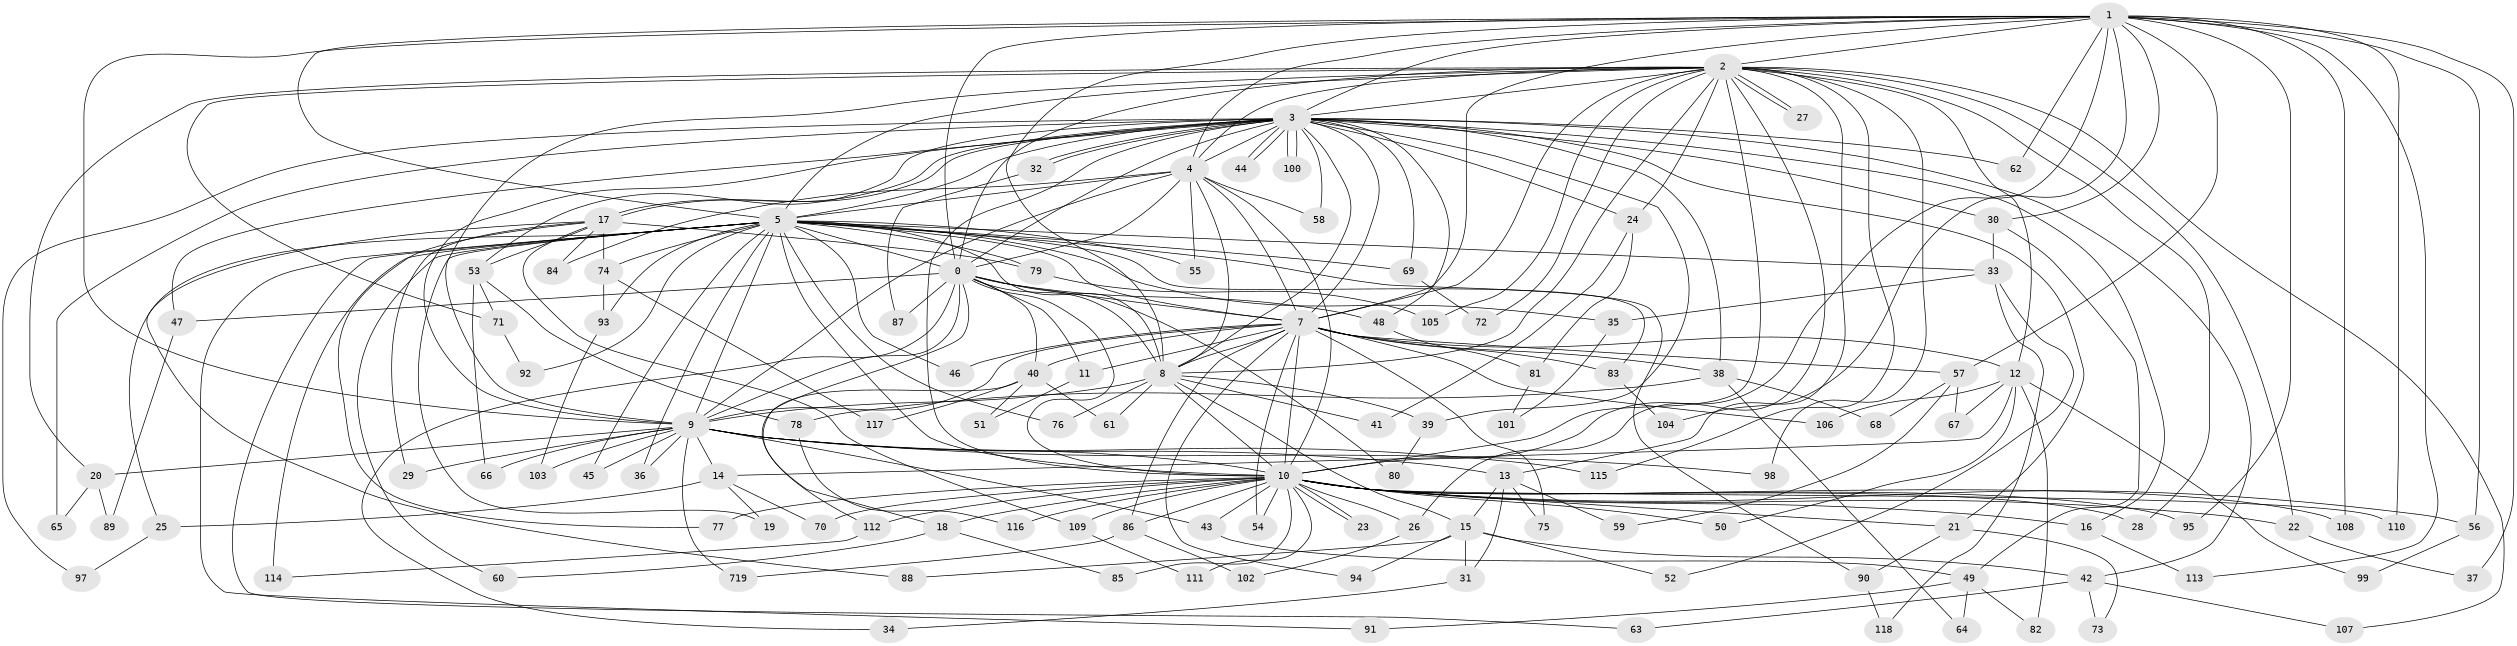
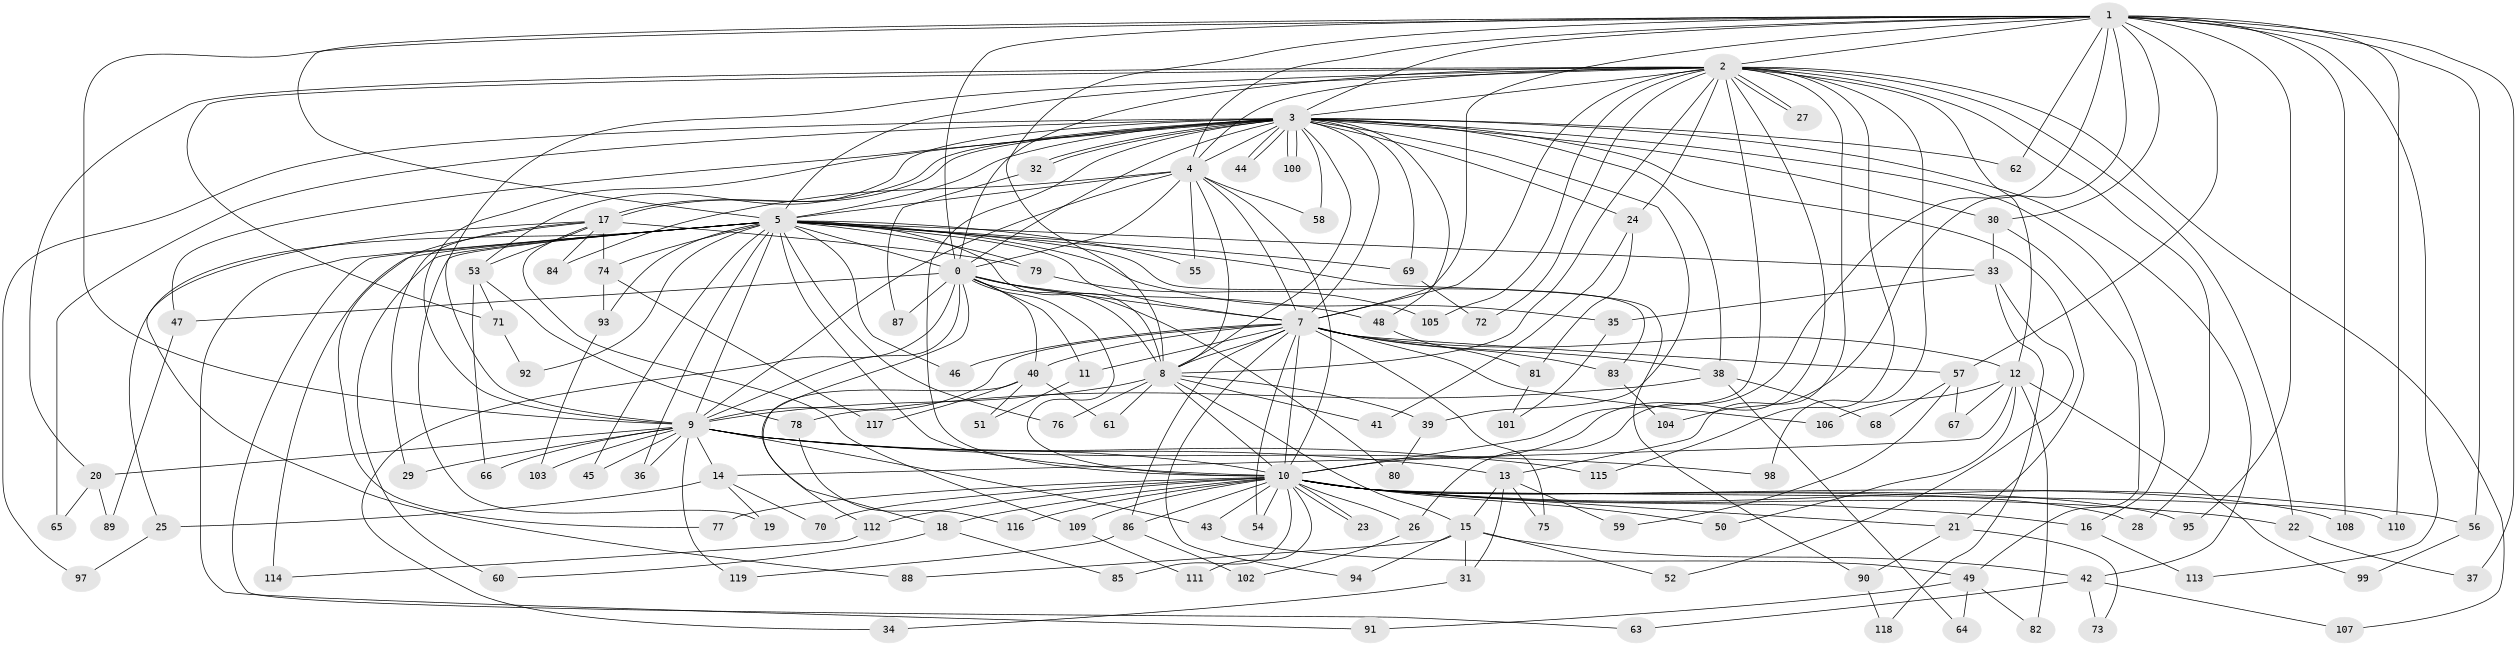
(738, 579) -> (738, 579)
